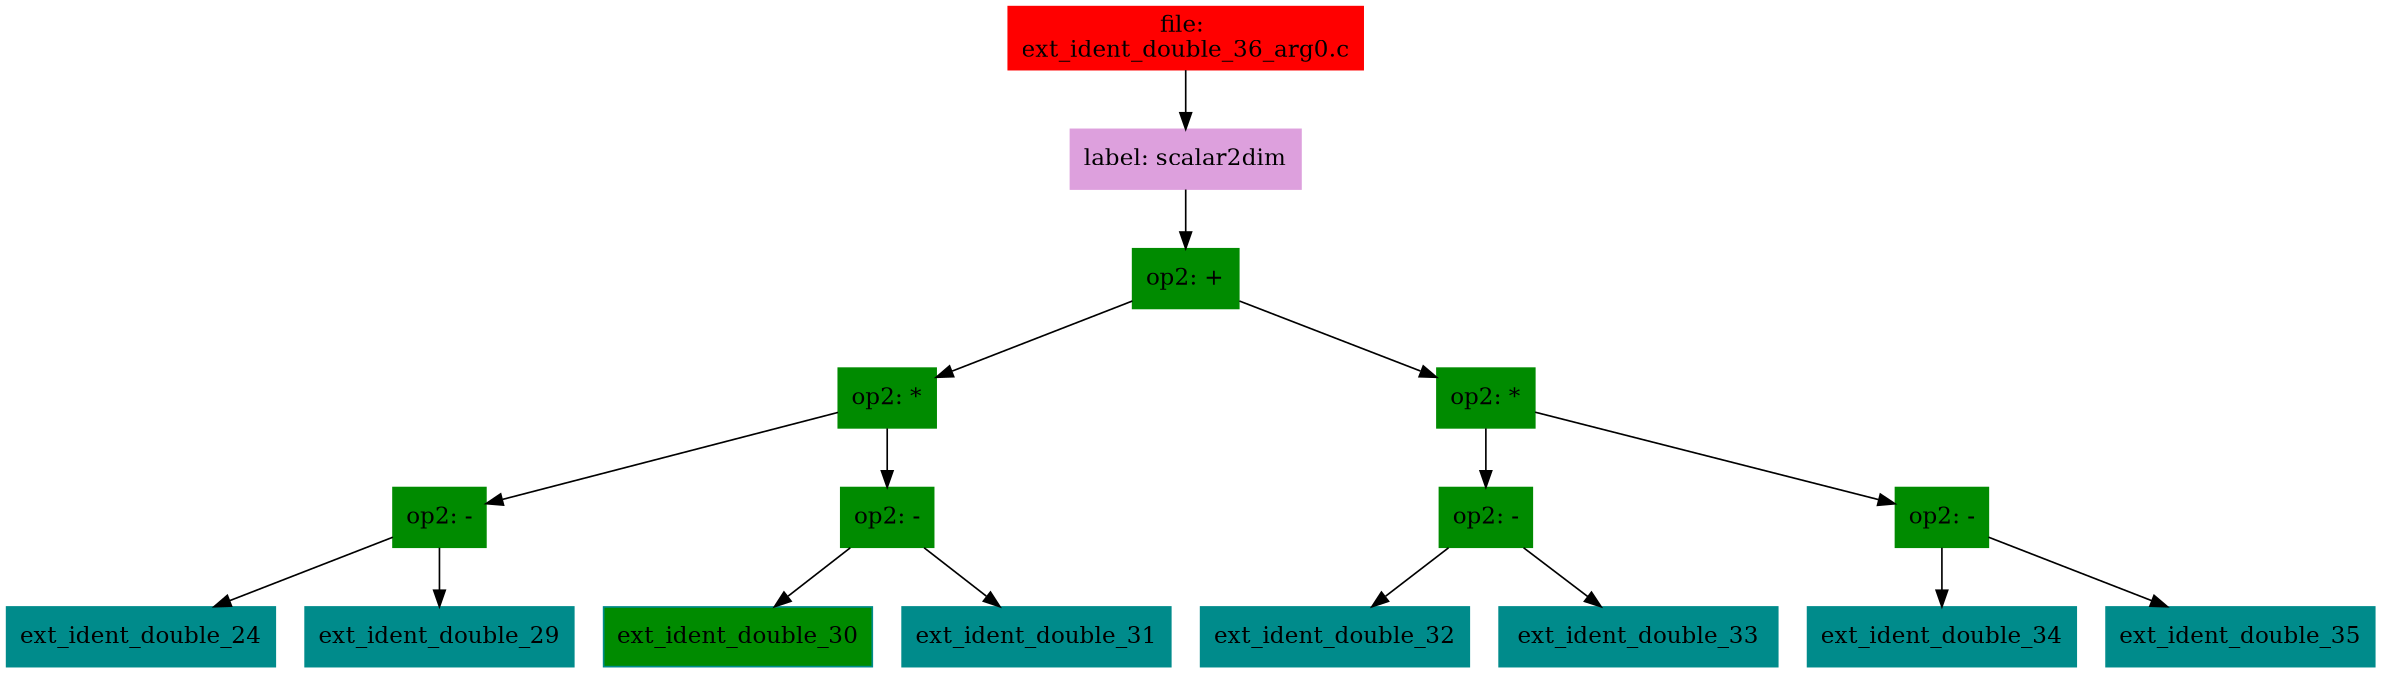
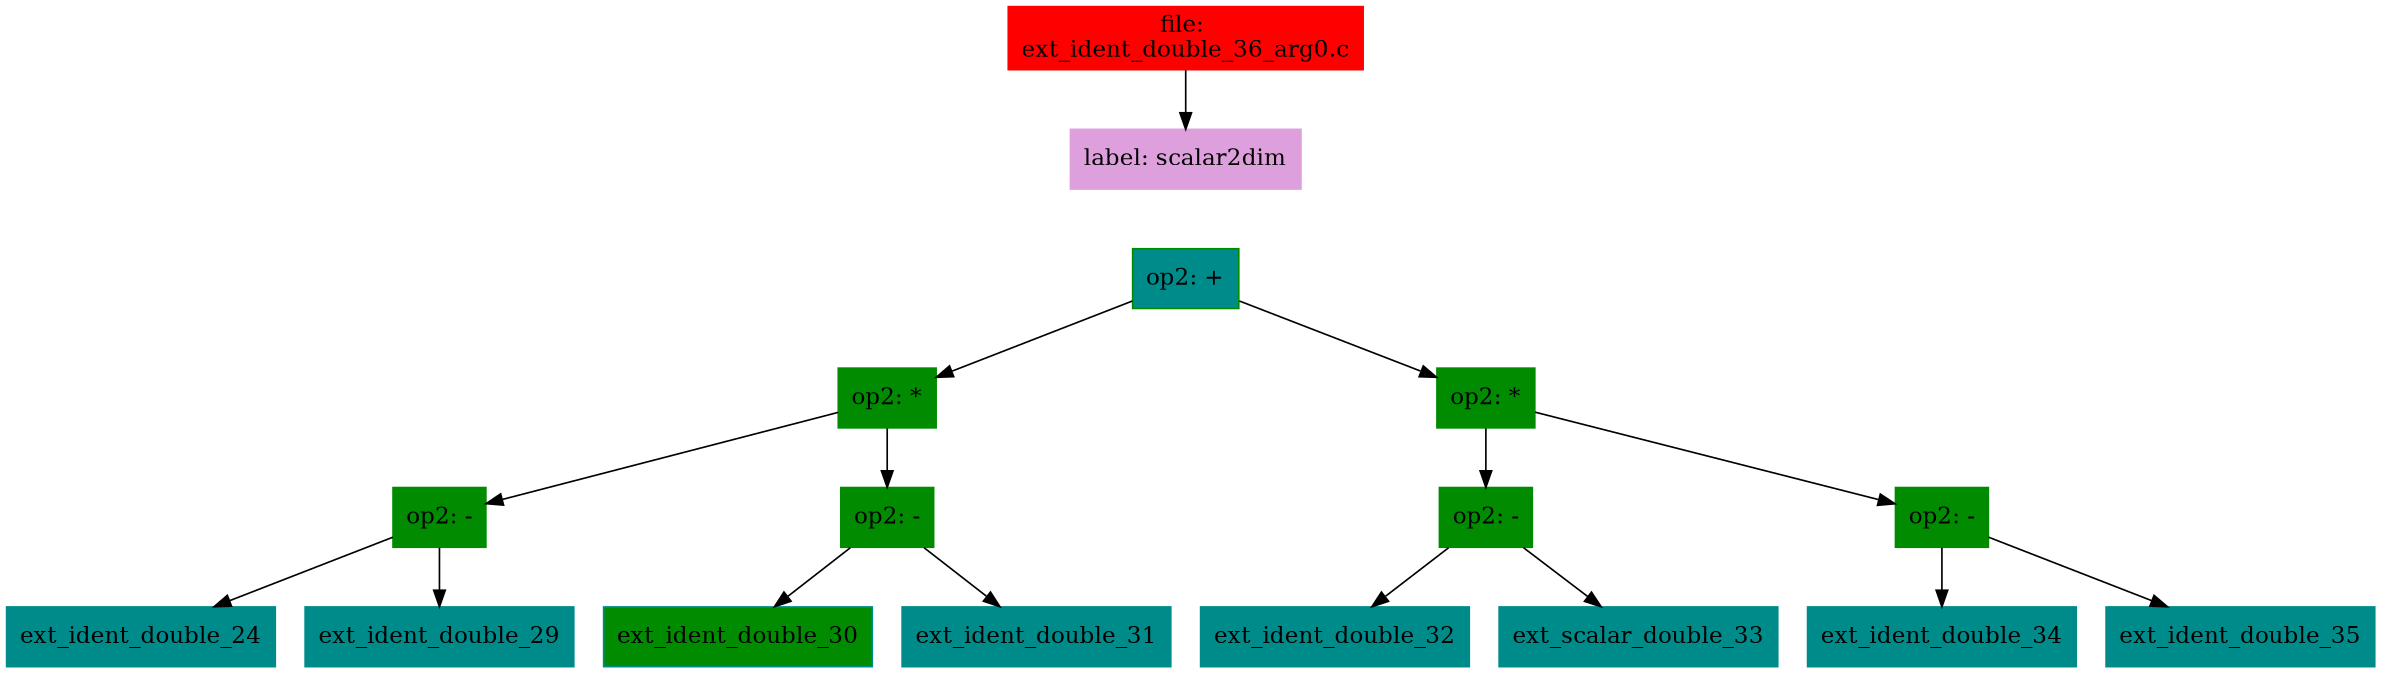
(1186, 211) -> none
(1186, 279) -> (1186, 279)
(1638, 637) -> (1638, 637)
